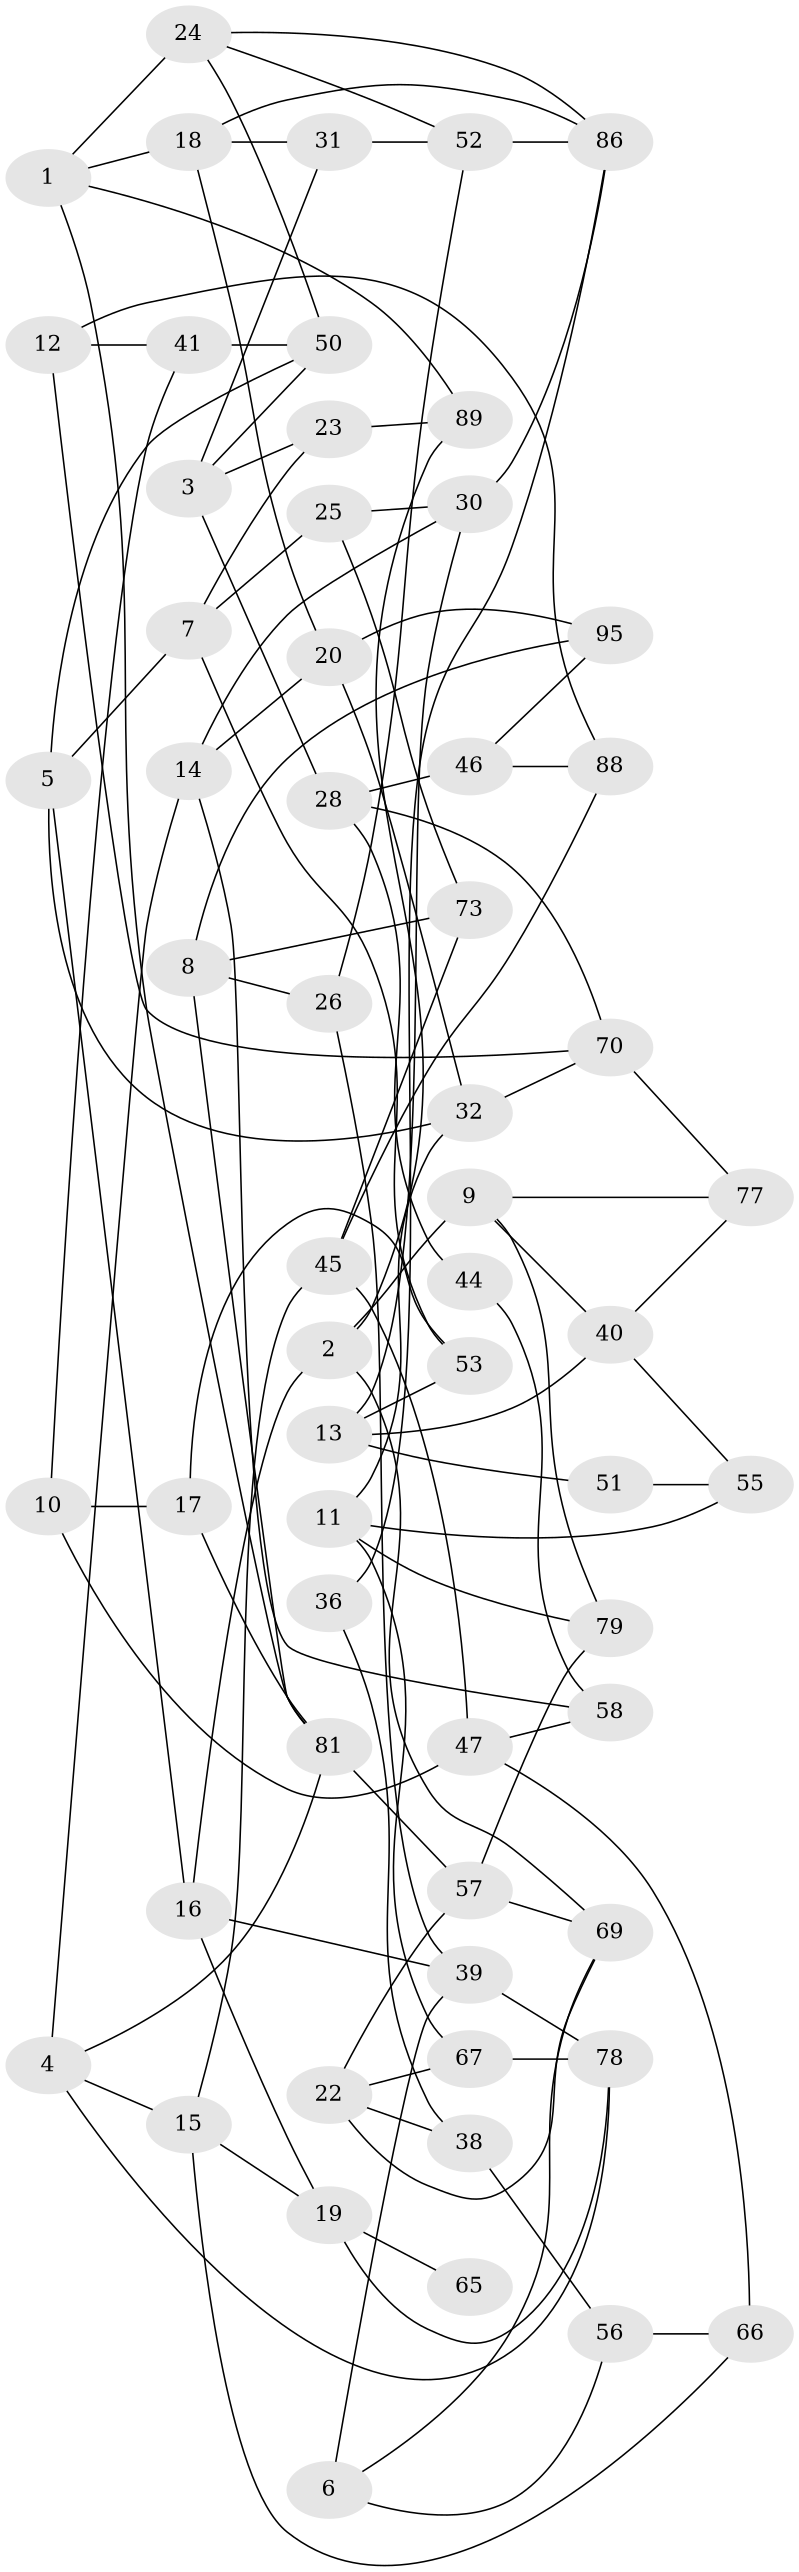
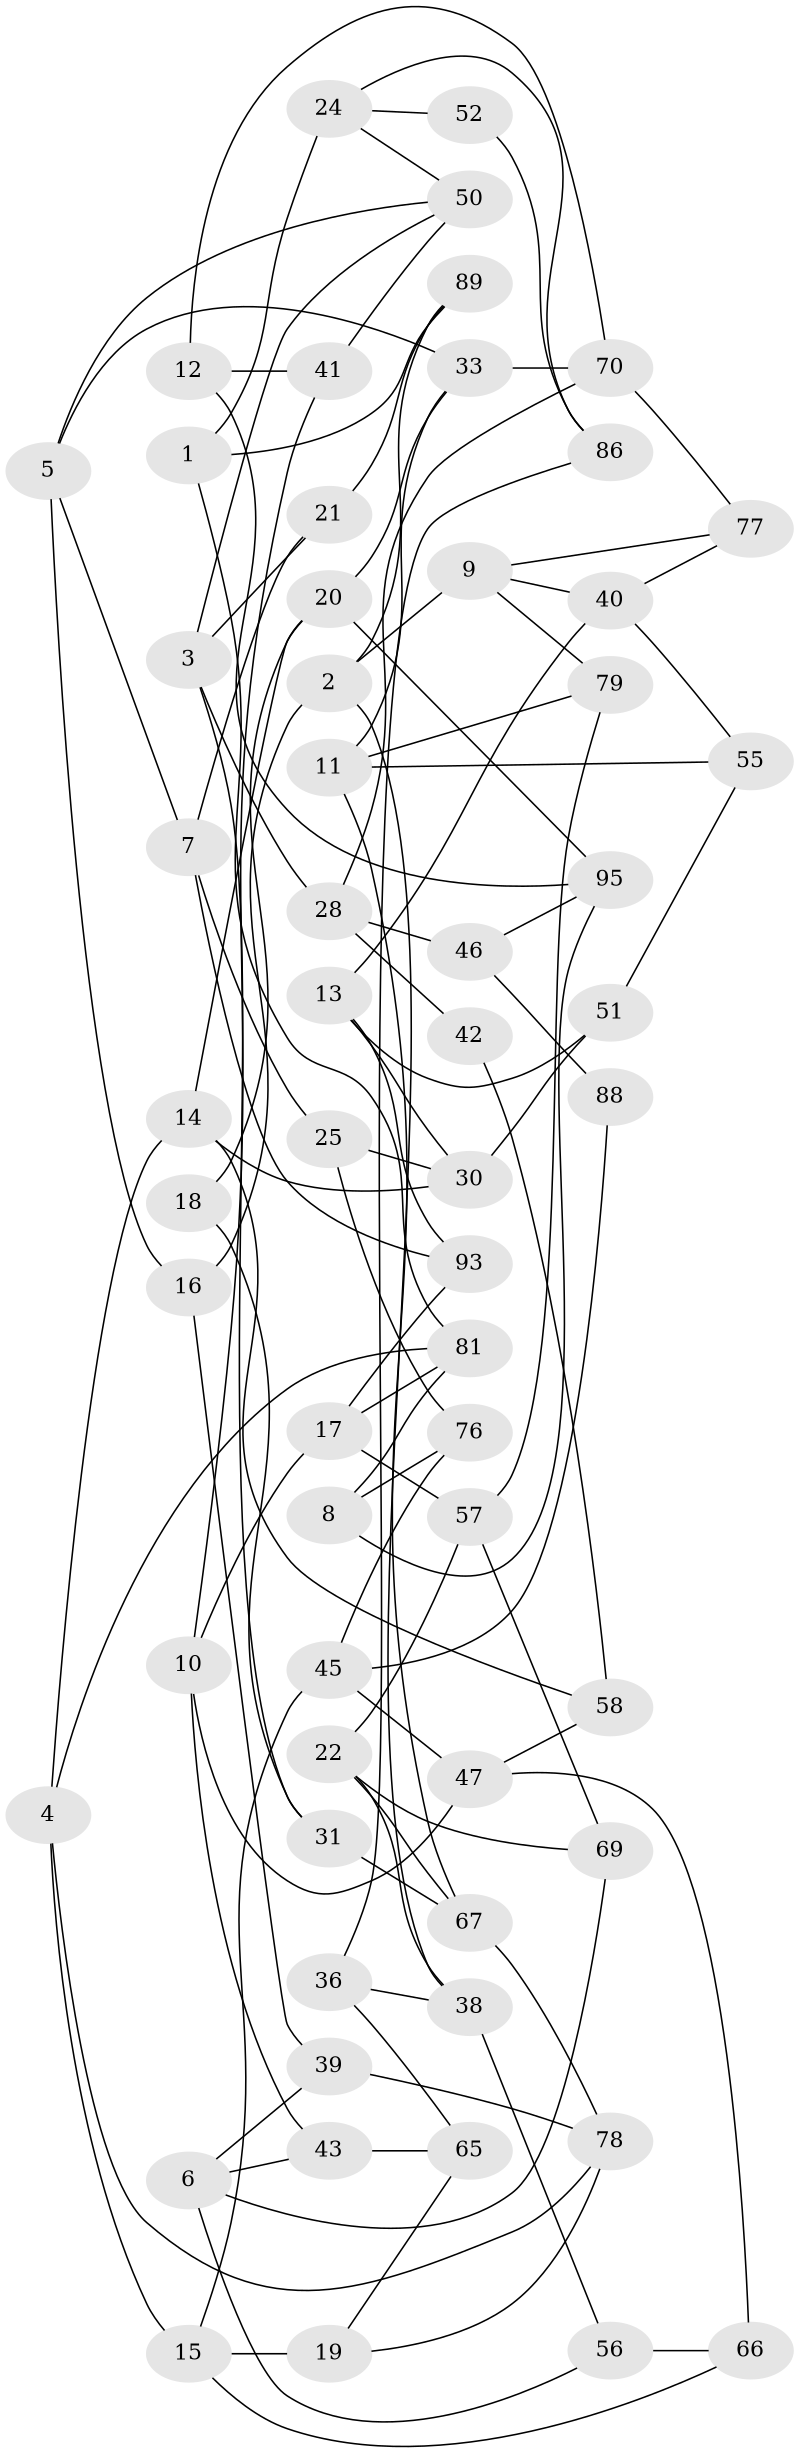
(400, 85) -> none
(400, 142) -> (400, 1881)
(119, 160) -> none
(481, 342) -> (279, 798)
(551, 380) -> (538, 1095)
(329, 429) -> (329, 515)
(470, 910) -> (470, 1433)
(329, 1004) -> none
(470, 1113) -> (470, 368)
(470, 1282) -> (470, 1036)
(470, 1366) -> (470, 1264)
(395, 1584) -> (410, 1053)
(414, 1833) -> (410, 1480)
none -> (404, 2064)
(254, 2065) -> none
none -> (329, 2151)
